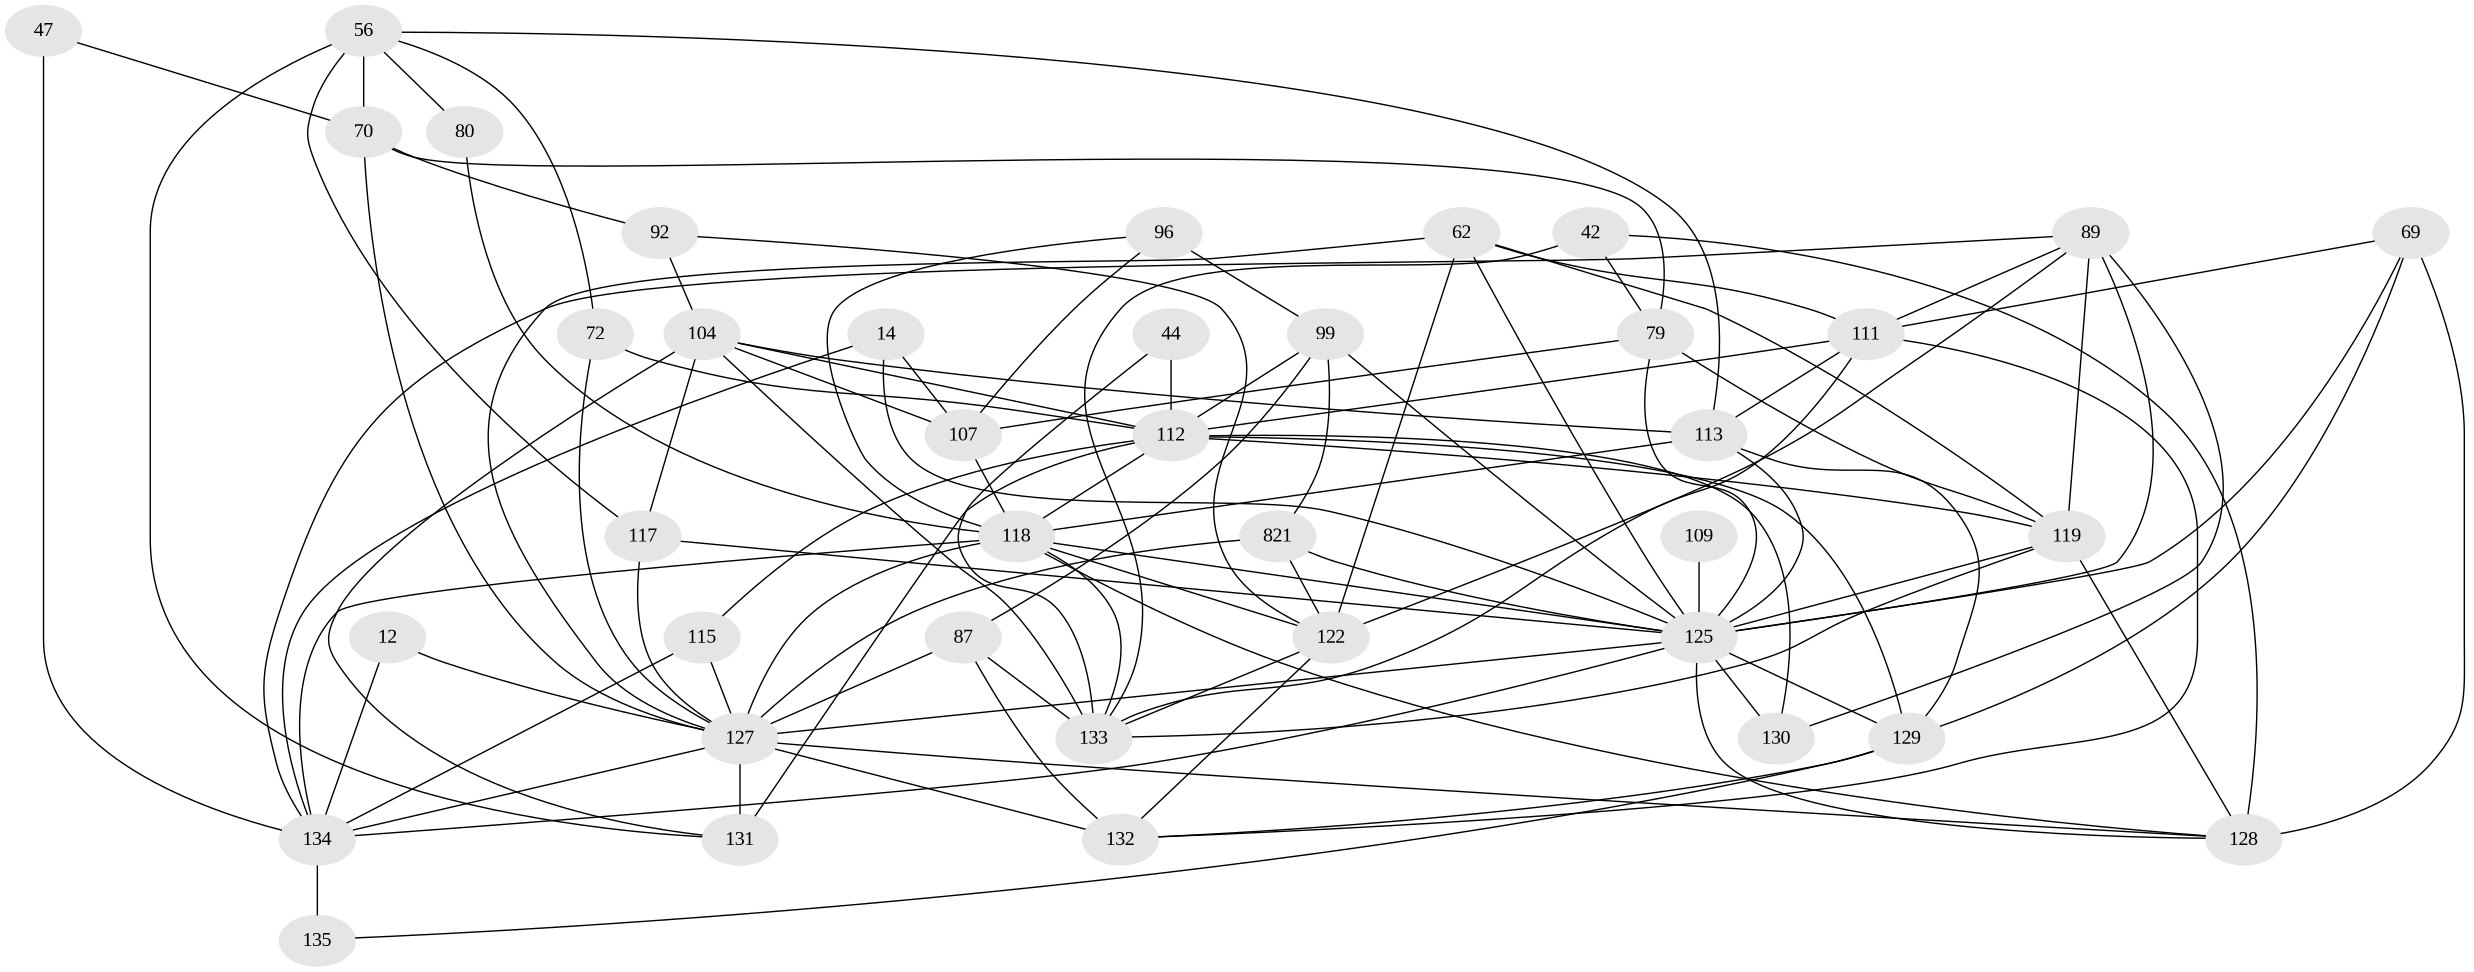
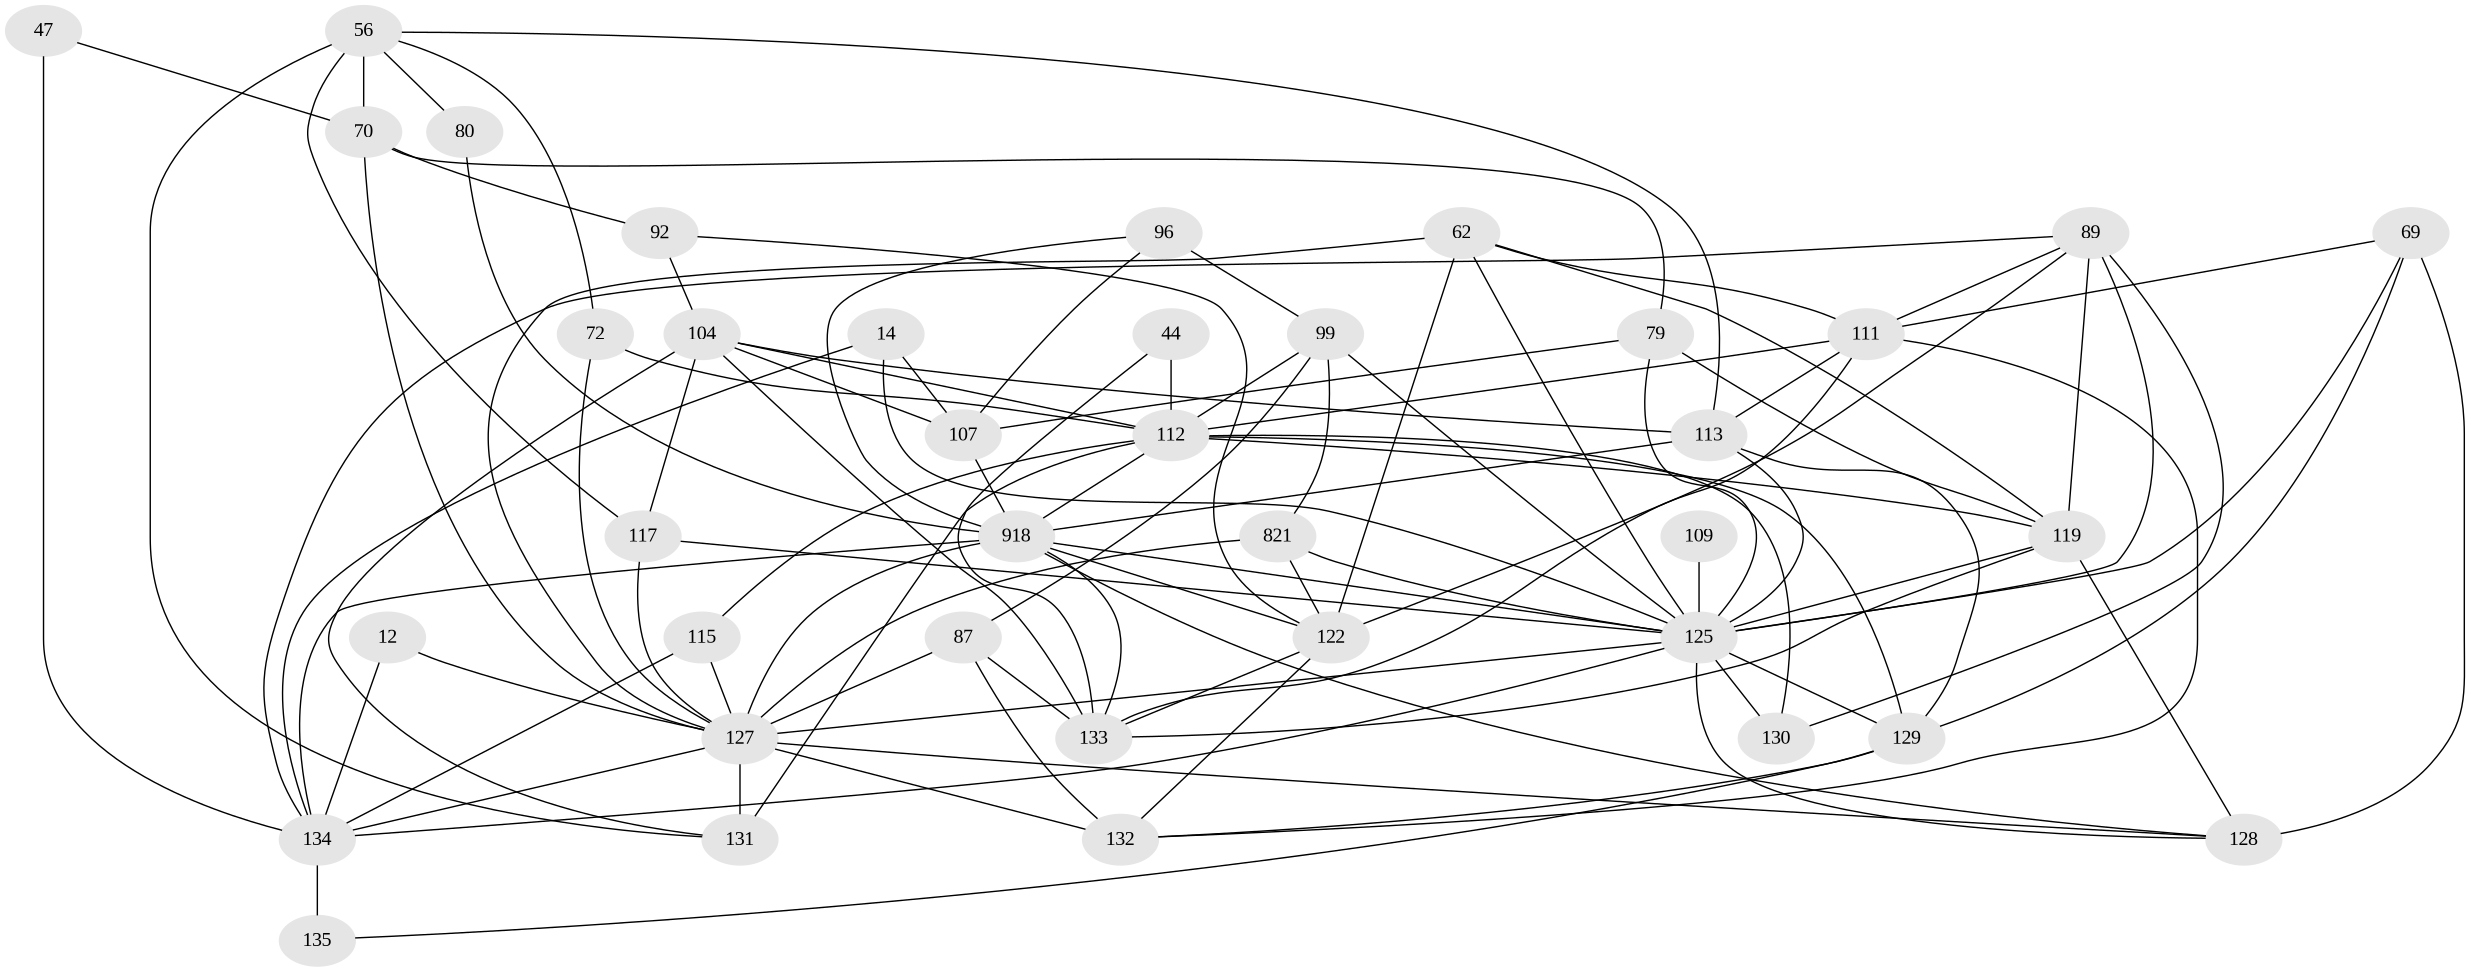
(1591, 233) -> none
(1017, 536) -> (1017, 536)
